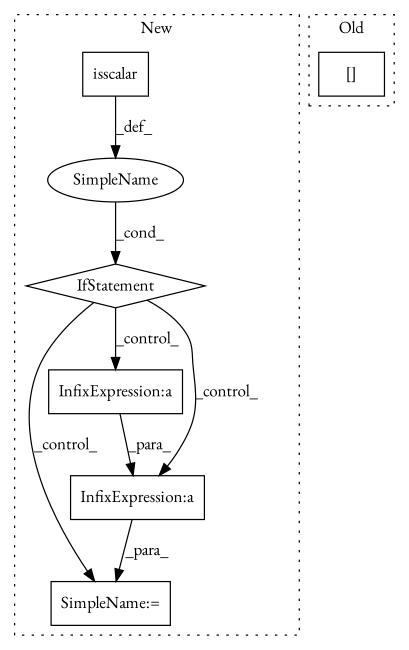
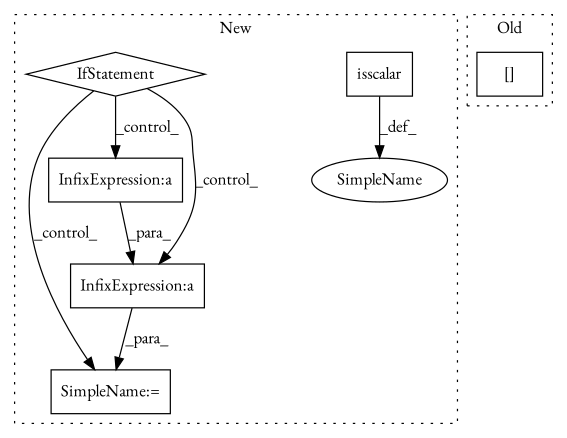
(116, 227) -> none
